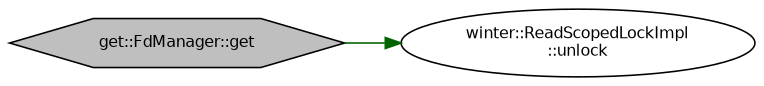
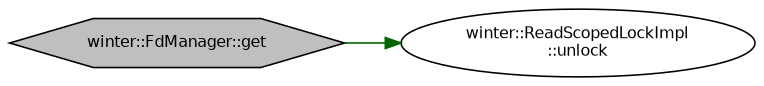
(177, 43) -> (177, 43)
